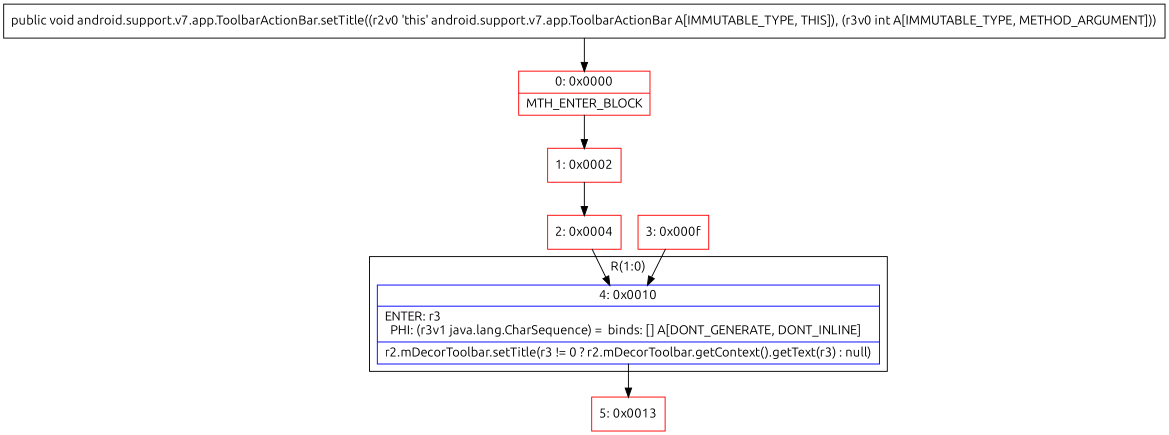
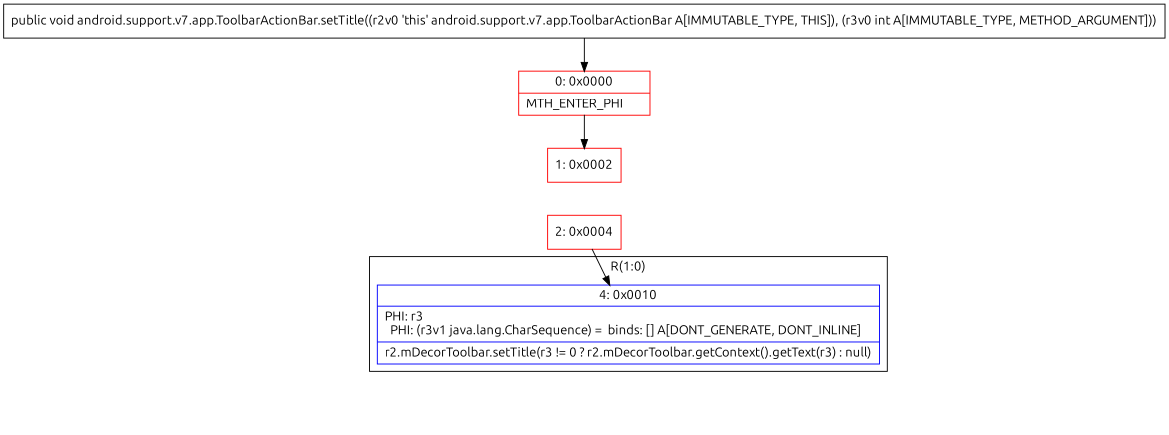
(584, 104) -> (575, 104)
(584, 194) -> none
(673, 232) -> none
(415, 317) -> (406, 317)
(628, 414) -> none
